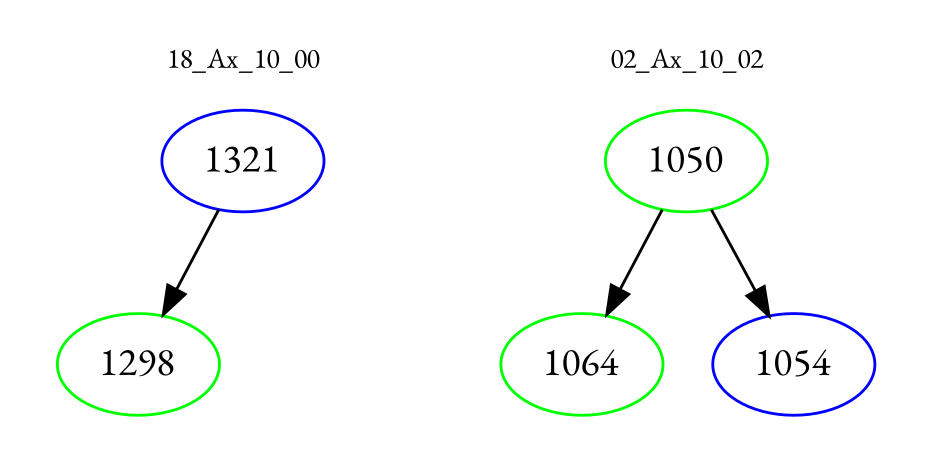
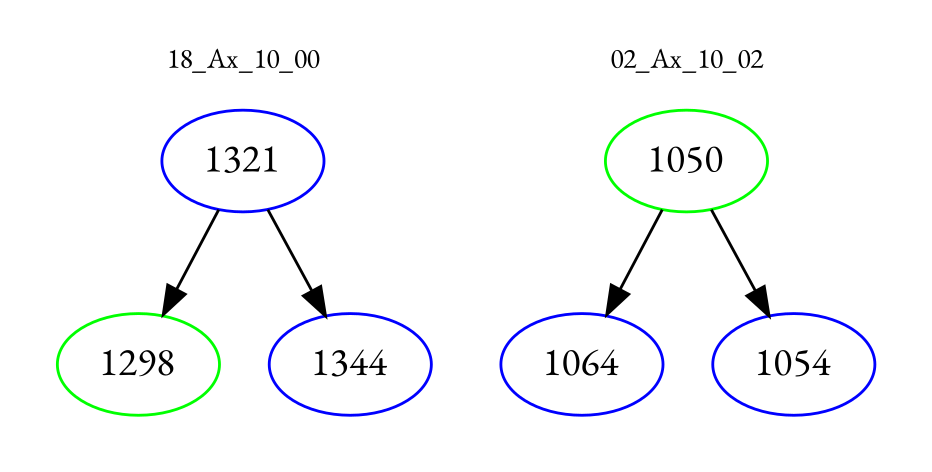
none -> (350, 364)
(582, 364) -> (582, 364)
